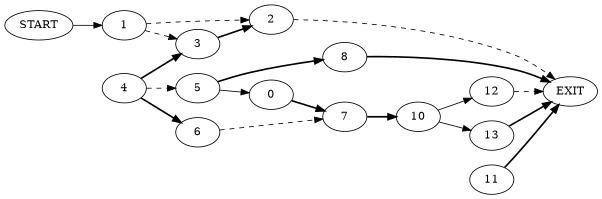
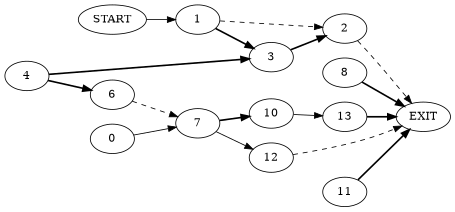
(157, 34) -> (231, 36)
(198, 88) -> none
(304, 105) -> (151, 132)
(451, 106) -> (231, 139)
